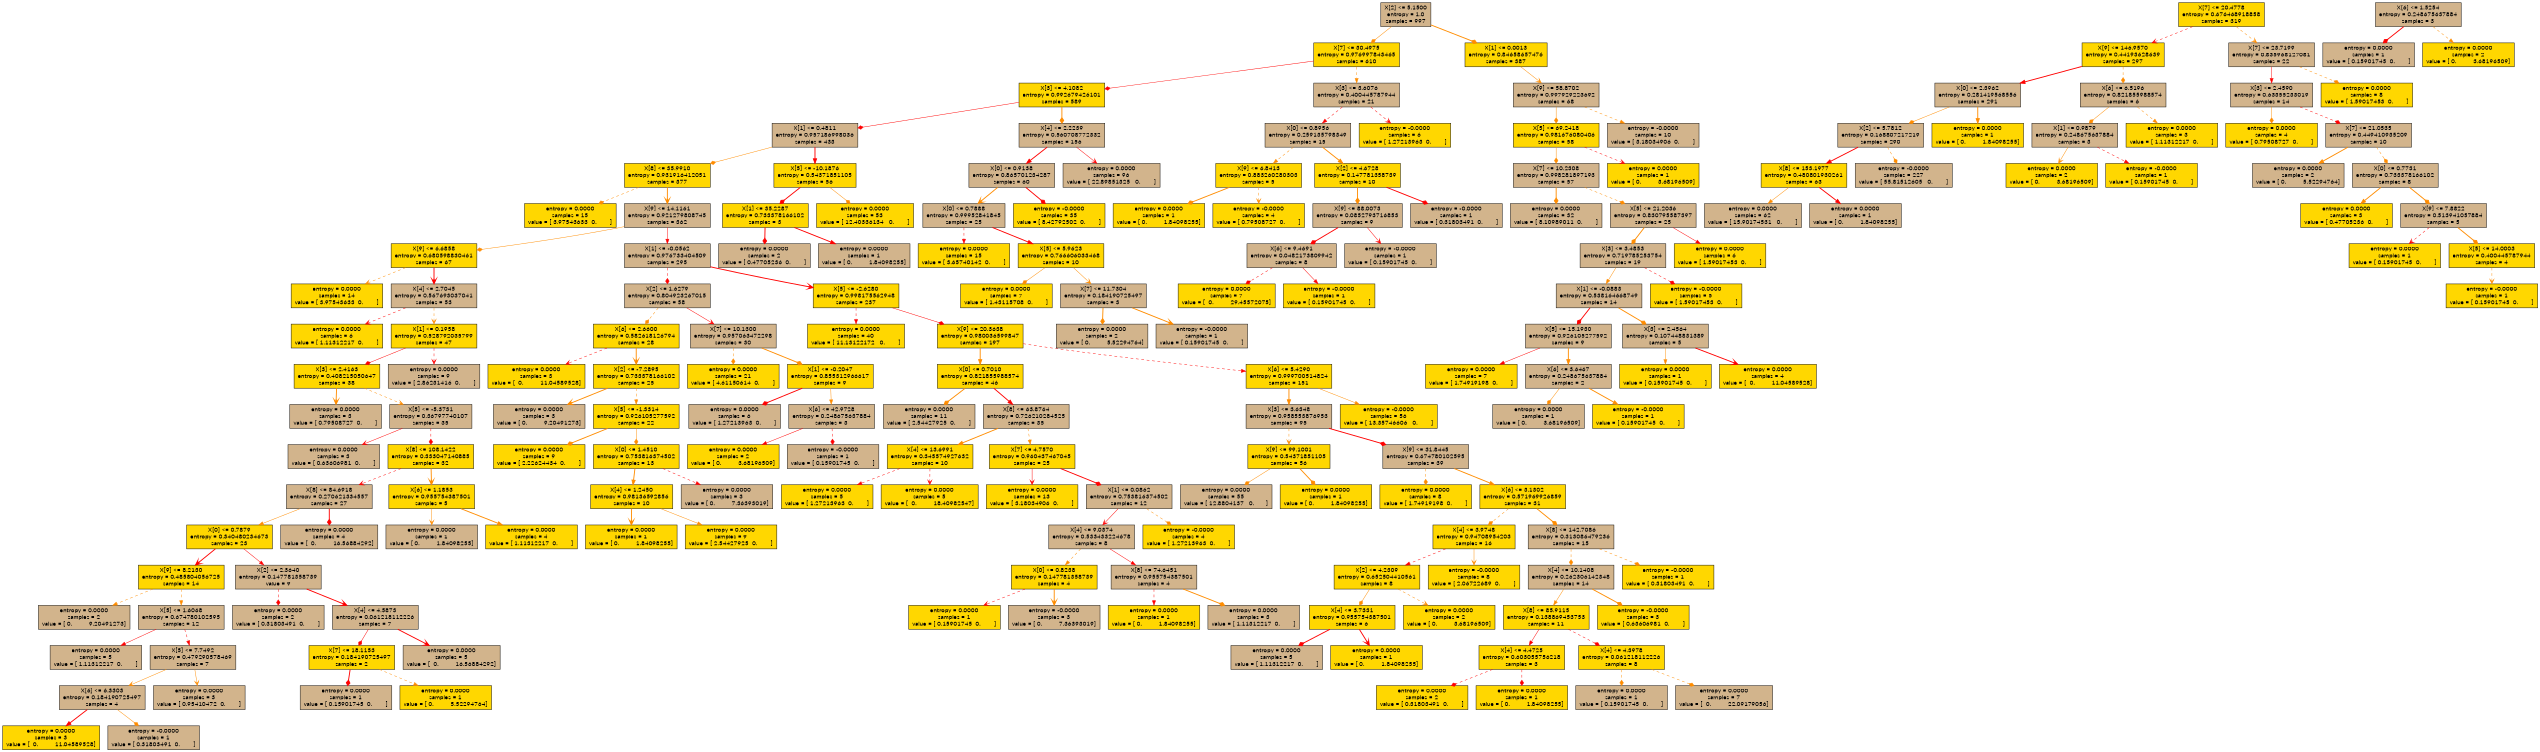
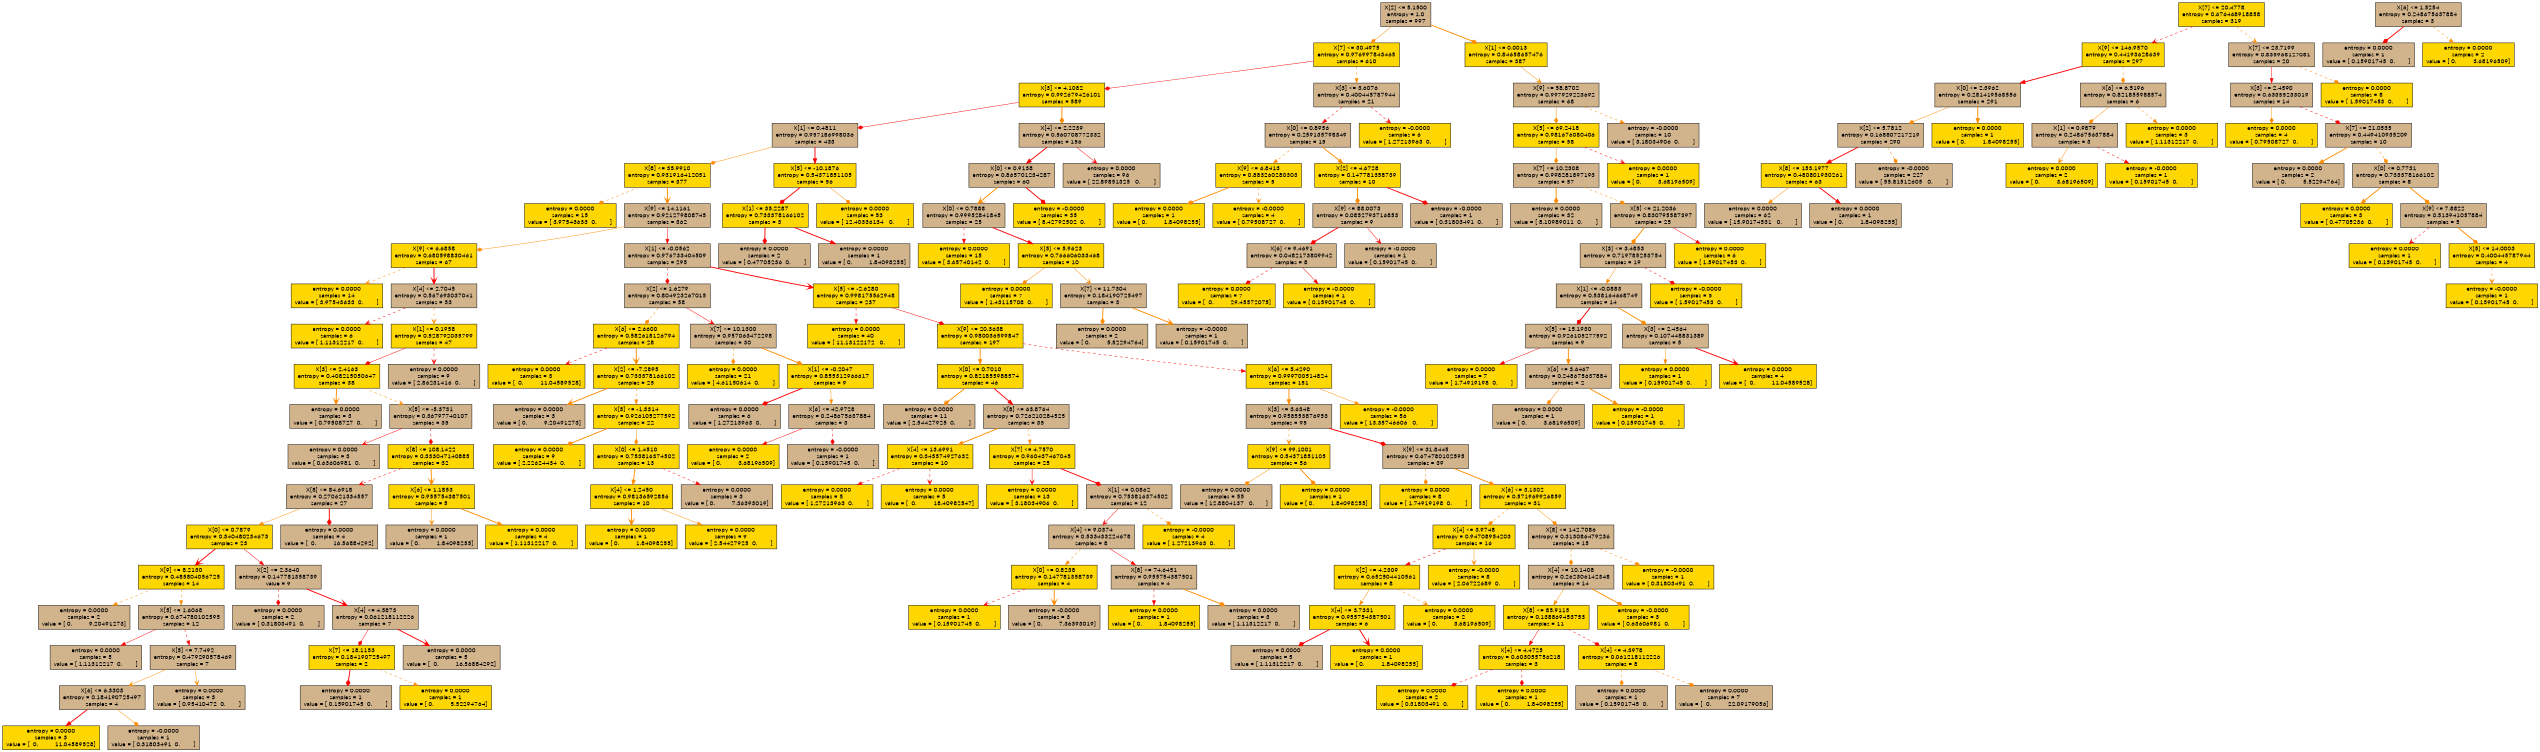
(2272, 55) -> (2272, 55)
(1545, 515) -> (1545, 515)
(1366, 595) -> (1366, 595)
